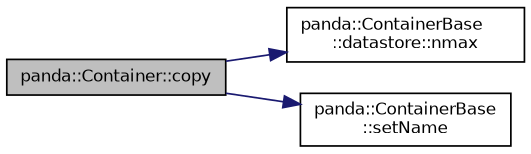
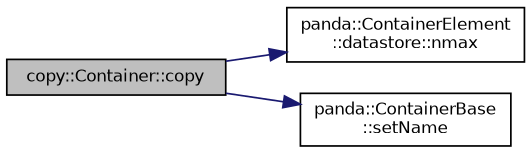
(406, 35) -> (406, 35)
(116, 77) -> (116, 77)
